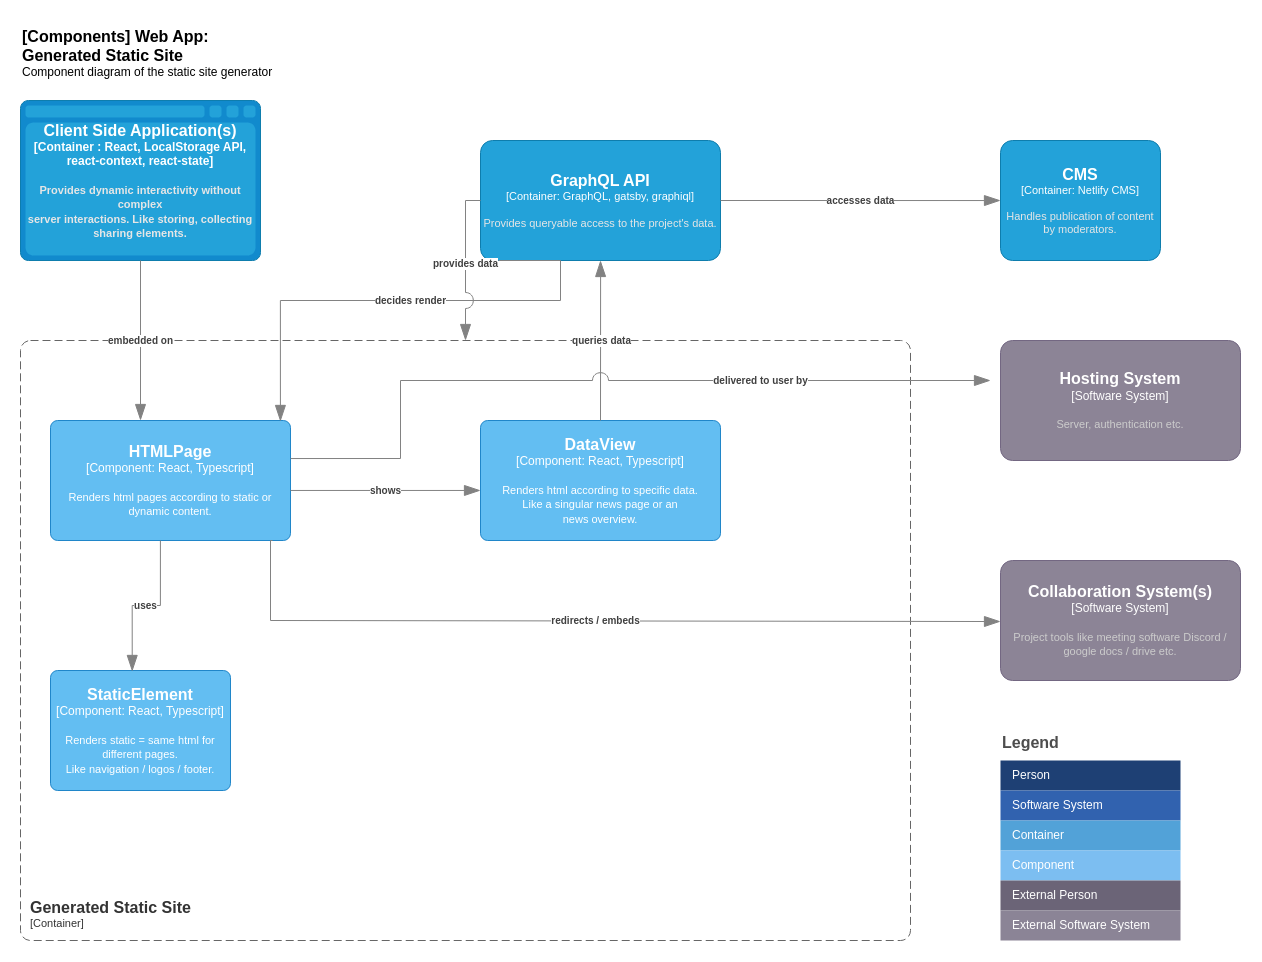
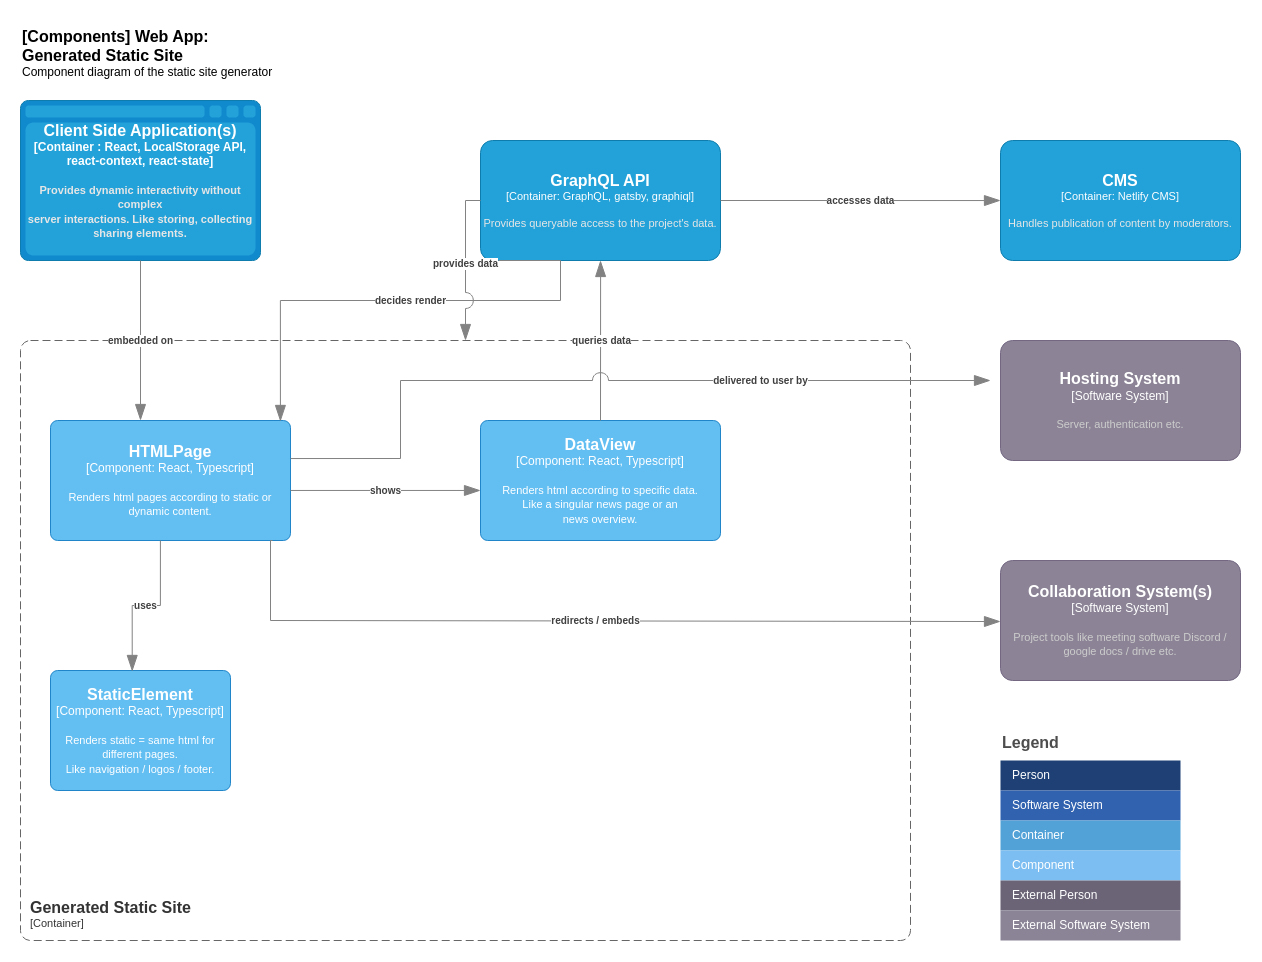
(1081, 201) -> (1121, 201)
